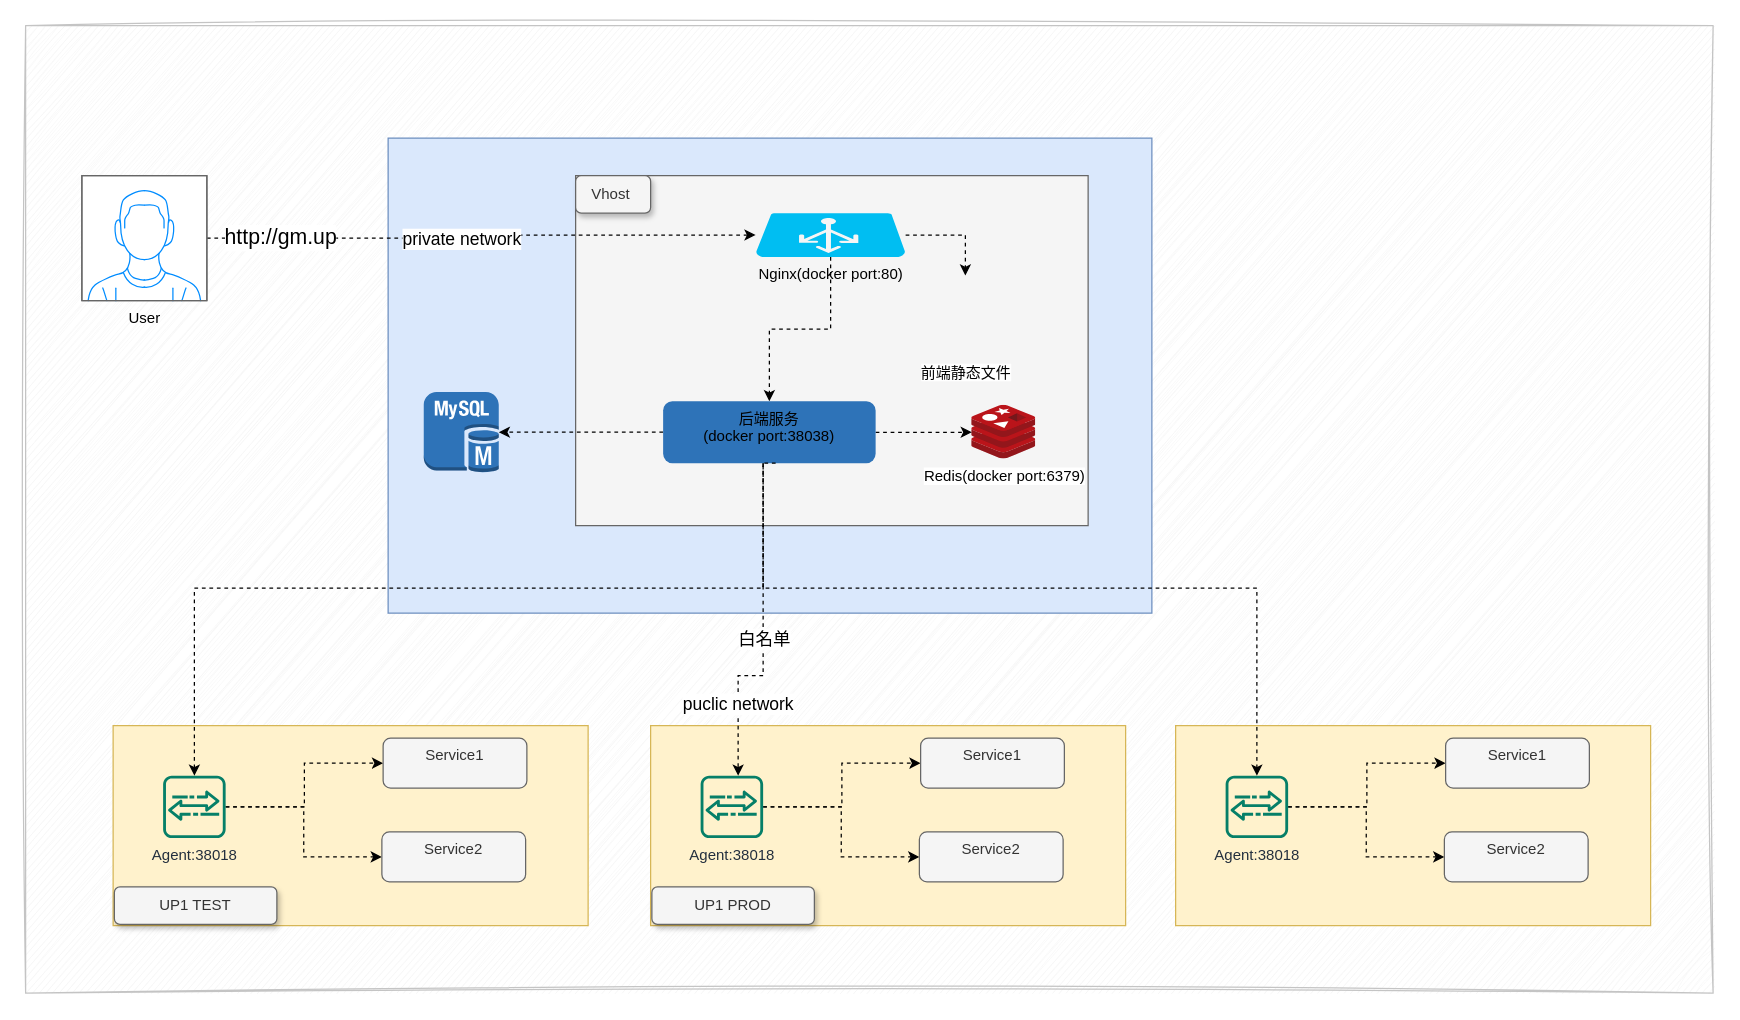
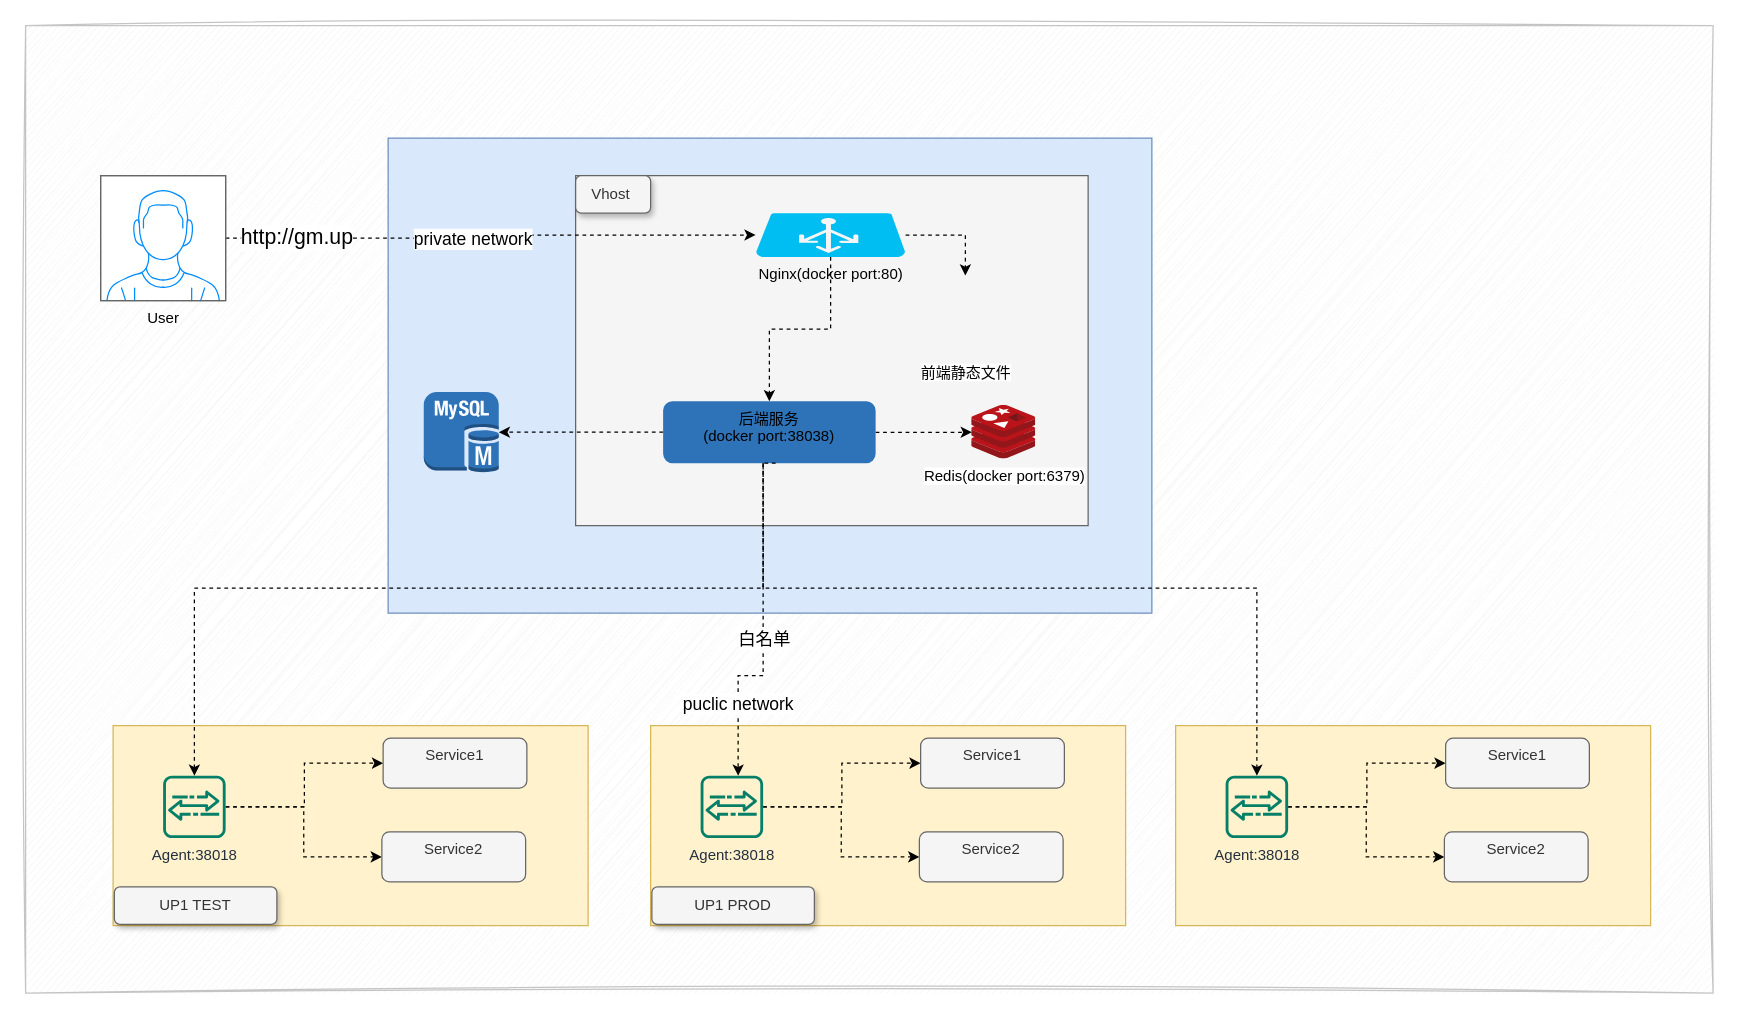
(144, 238) -> (163, 238)
